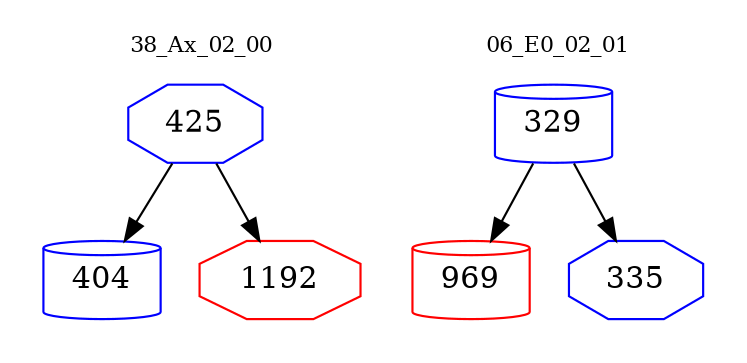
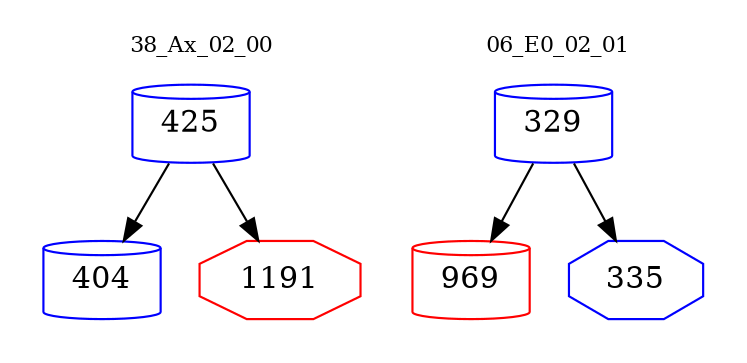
(195, 124) -> (191, 124)
(280, 280) -> (280, 280)
